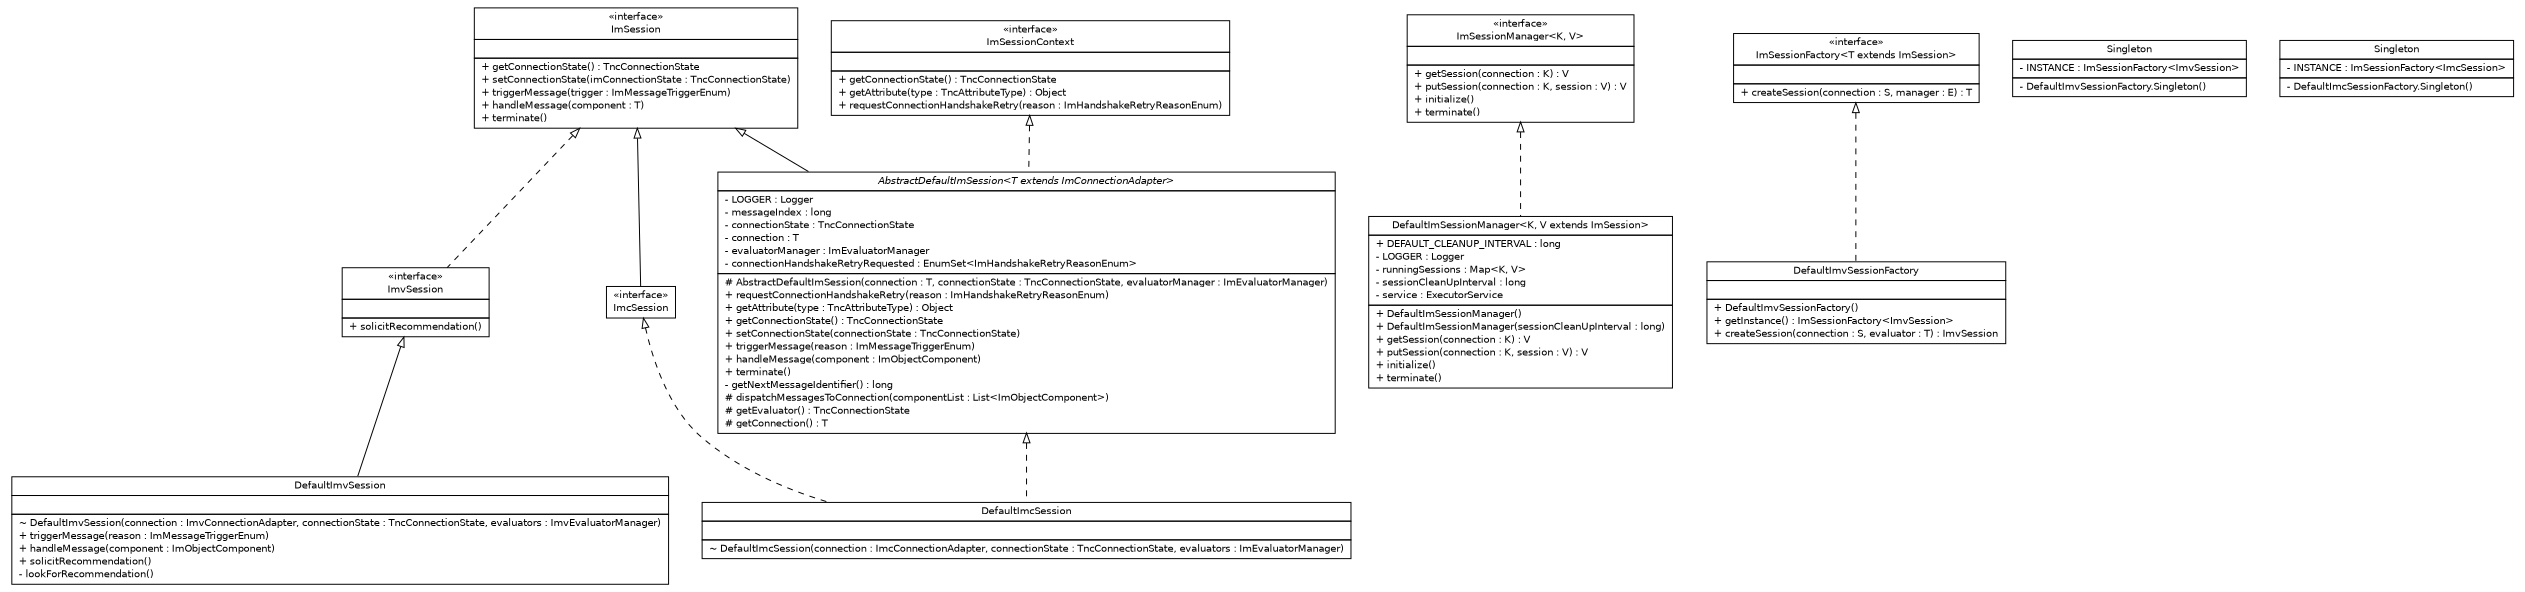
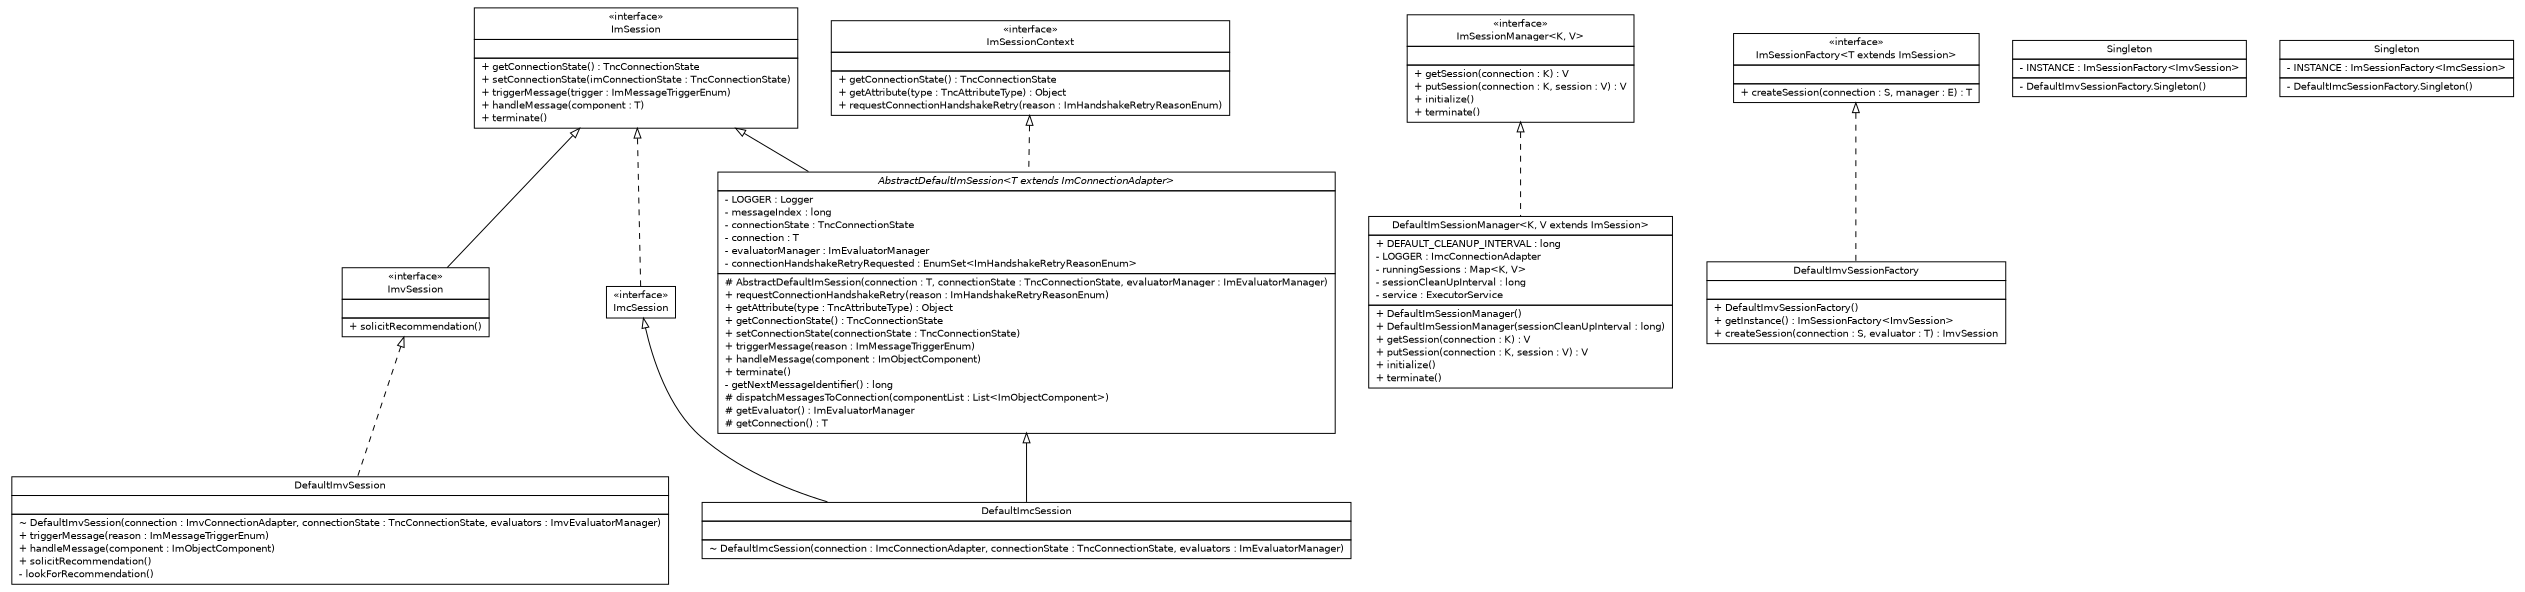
(510, 202) -> (510, 202)
(639, 212) -> (639, 212)
(1420, 257) -> (1458, 257)
(379, 411) -> (379, 411)
(817, 411) -> (820, 411)
(708, 443) -> (708, 443)
(1027, 472) -> (1027, 472)
